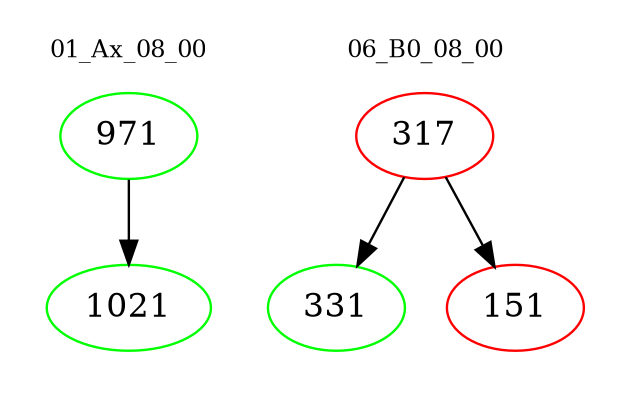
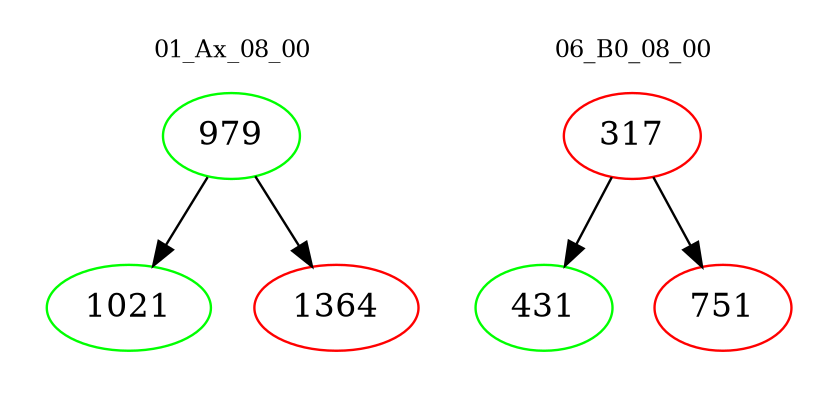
(129, 136) -> (231, 136)
(336, 308) -> (544, 308)
none -> (336, 308)
(515, 308) -> (723, 308)
